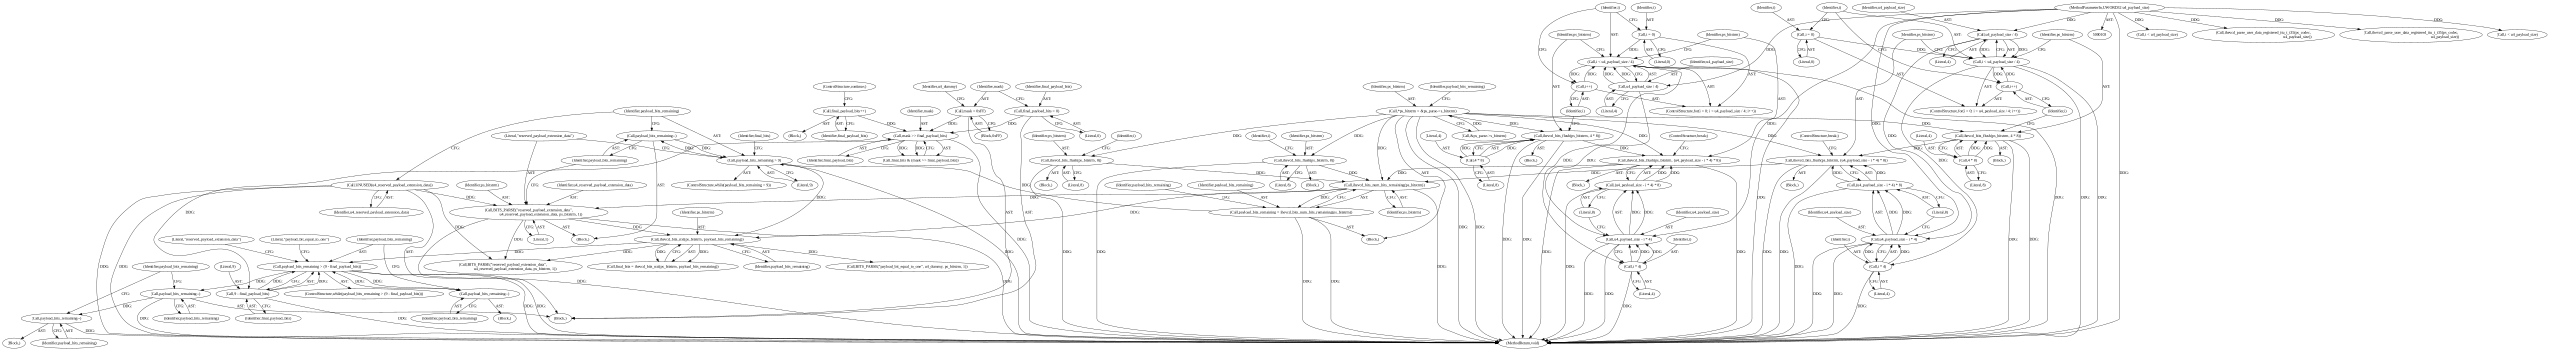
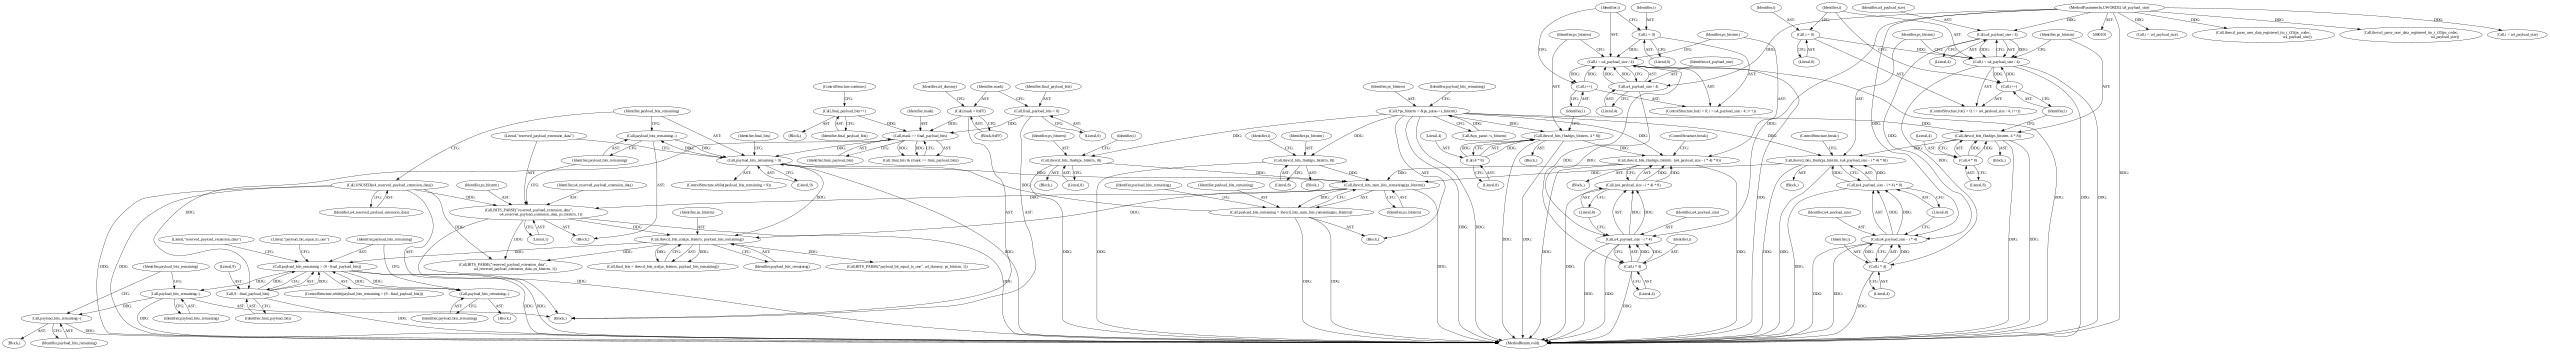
(1378, 143) -> (1076, 176)
(1137, 336) -> (836, 146)
